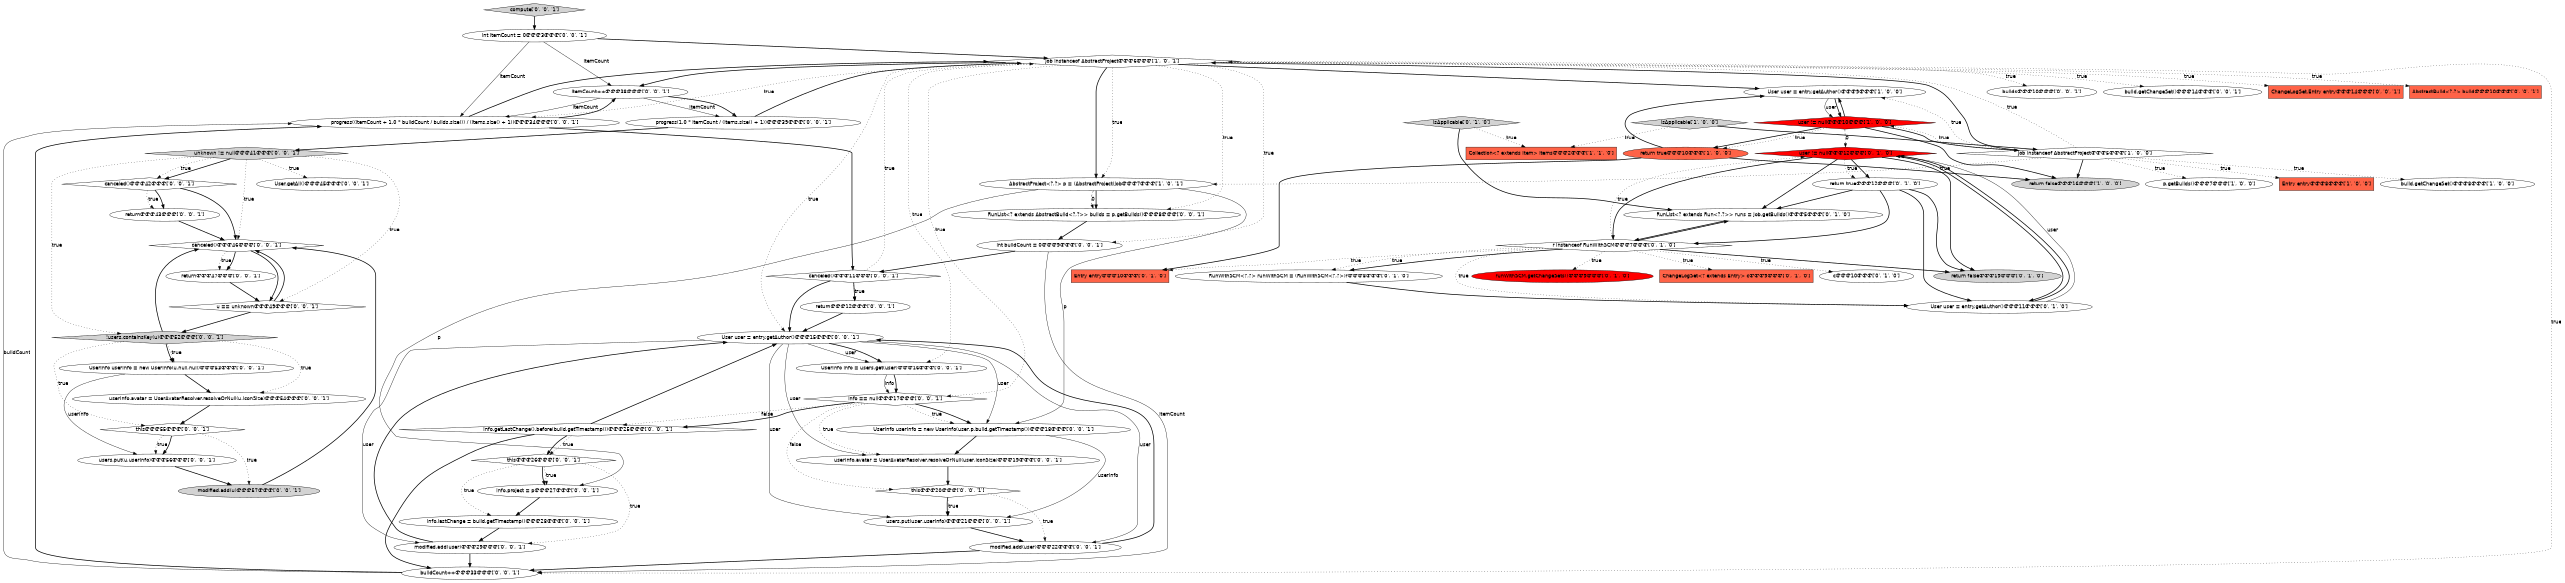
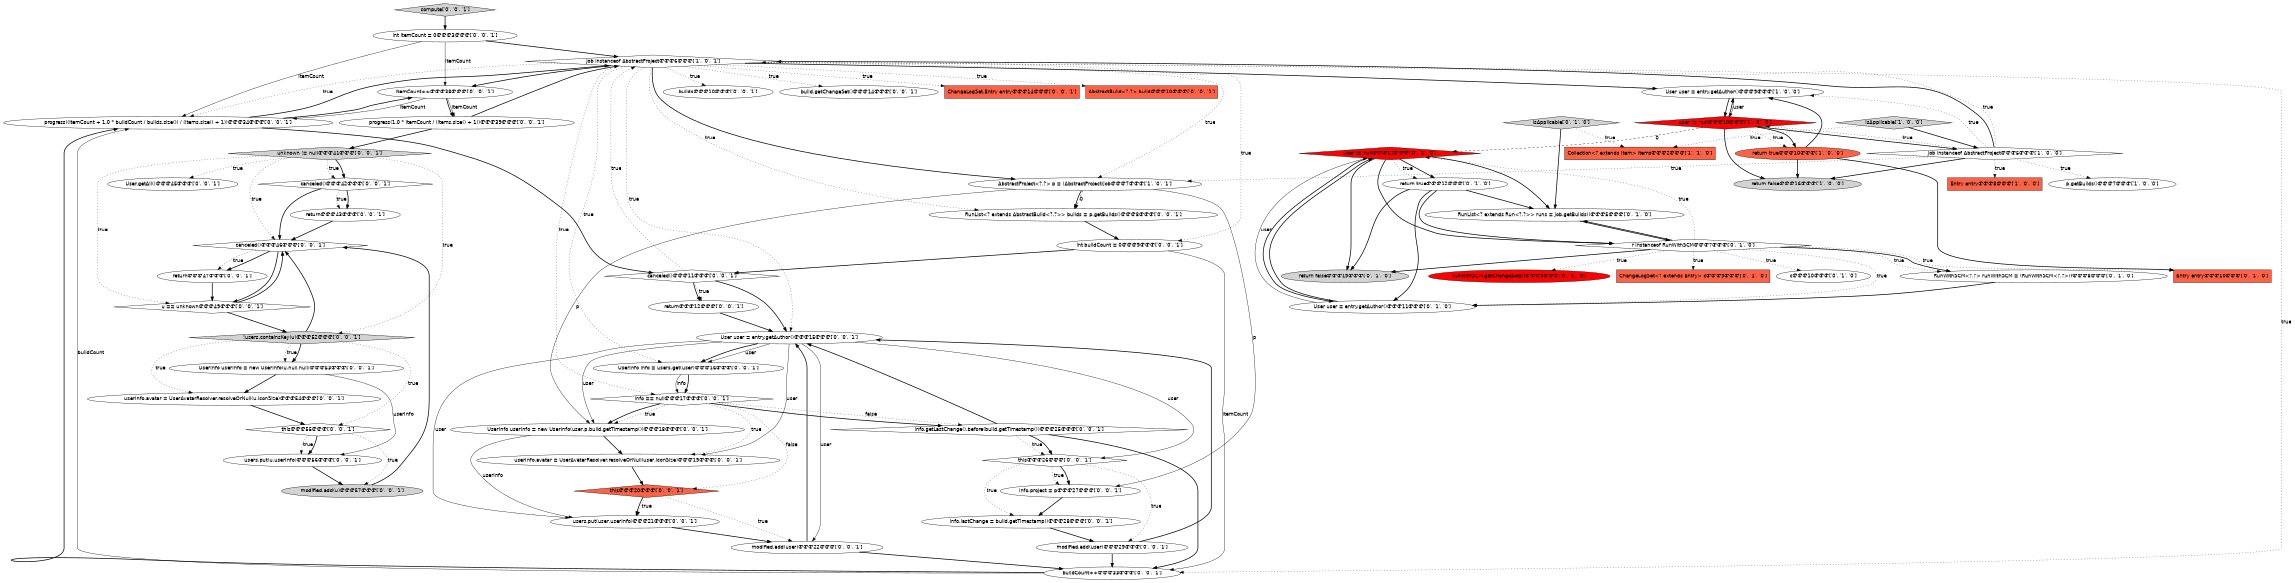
(2457, 184) -> none
(438, 349) -> (1080, 374)
(948, 491) -> (647, 491)
